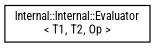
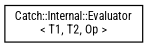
(77, 24) -> (74, 24)
